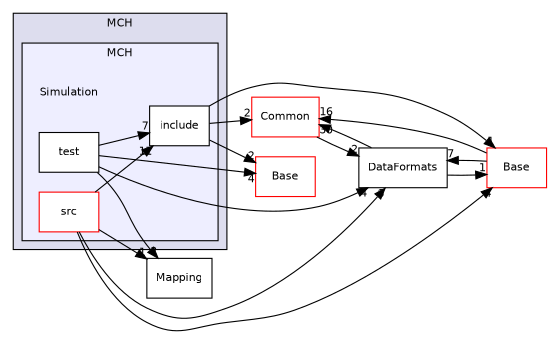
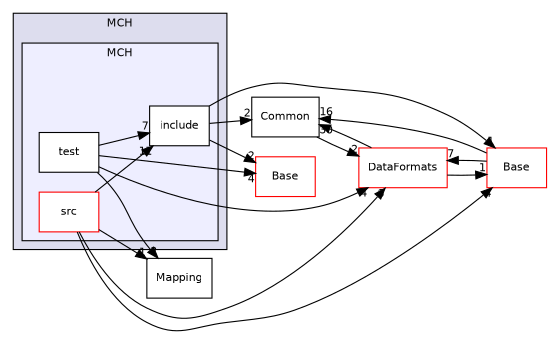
(69, 93) -> none
(285, 117) -> (285, 117)
(403, 168) -> (403, 168)
